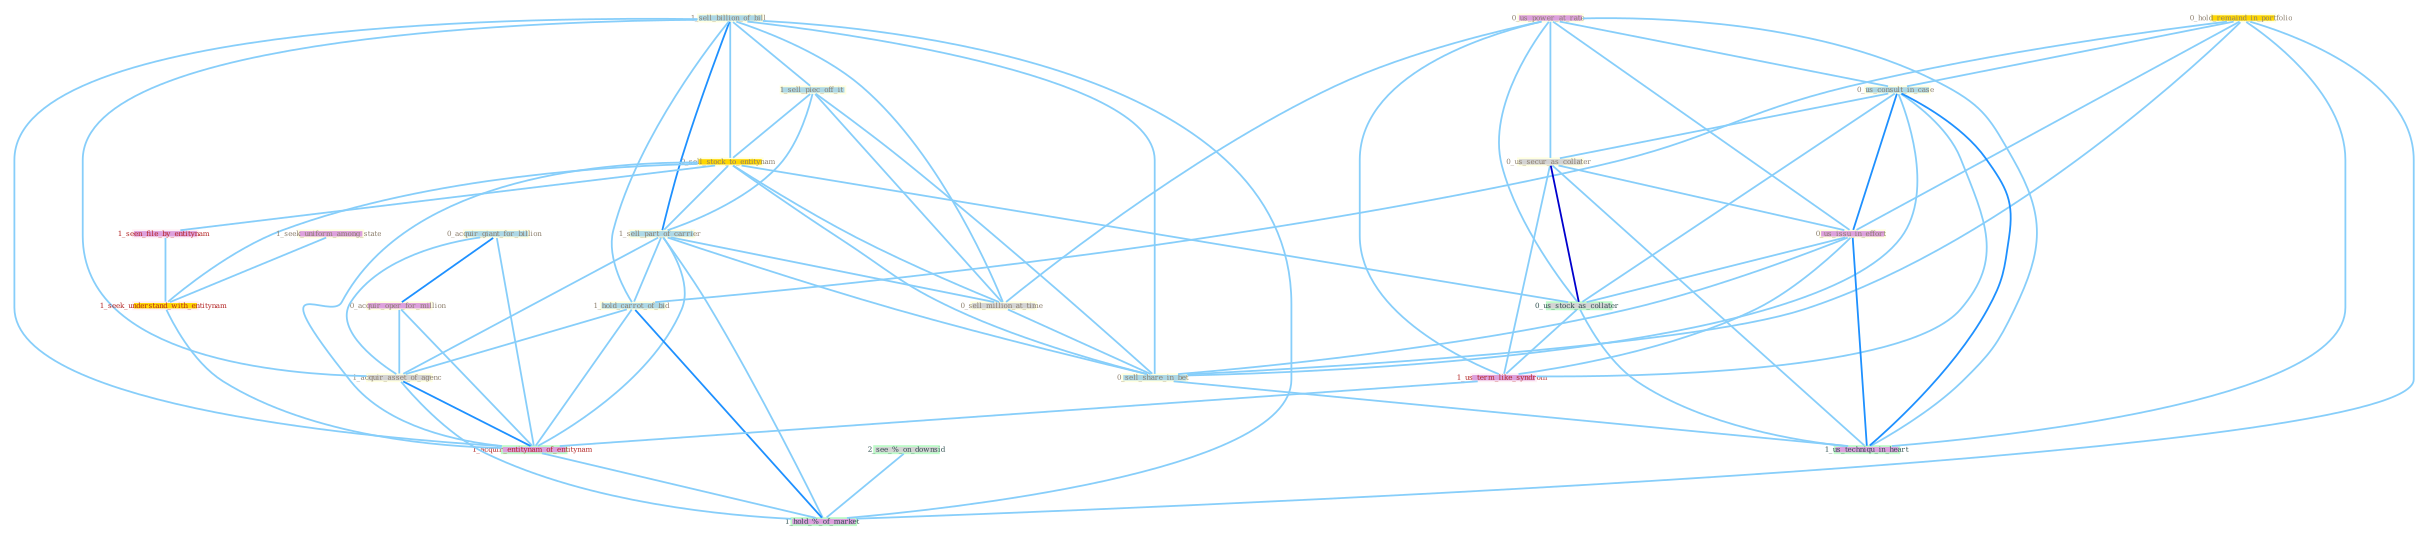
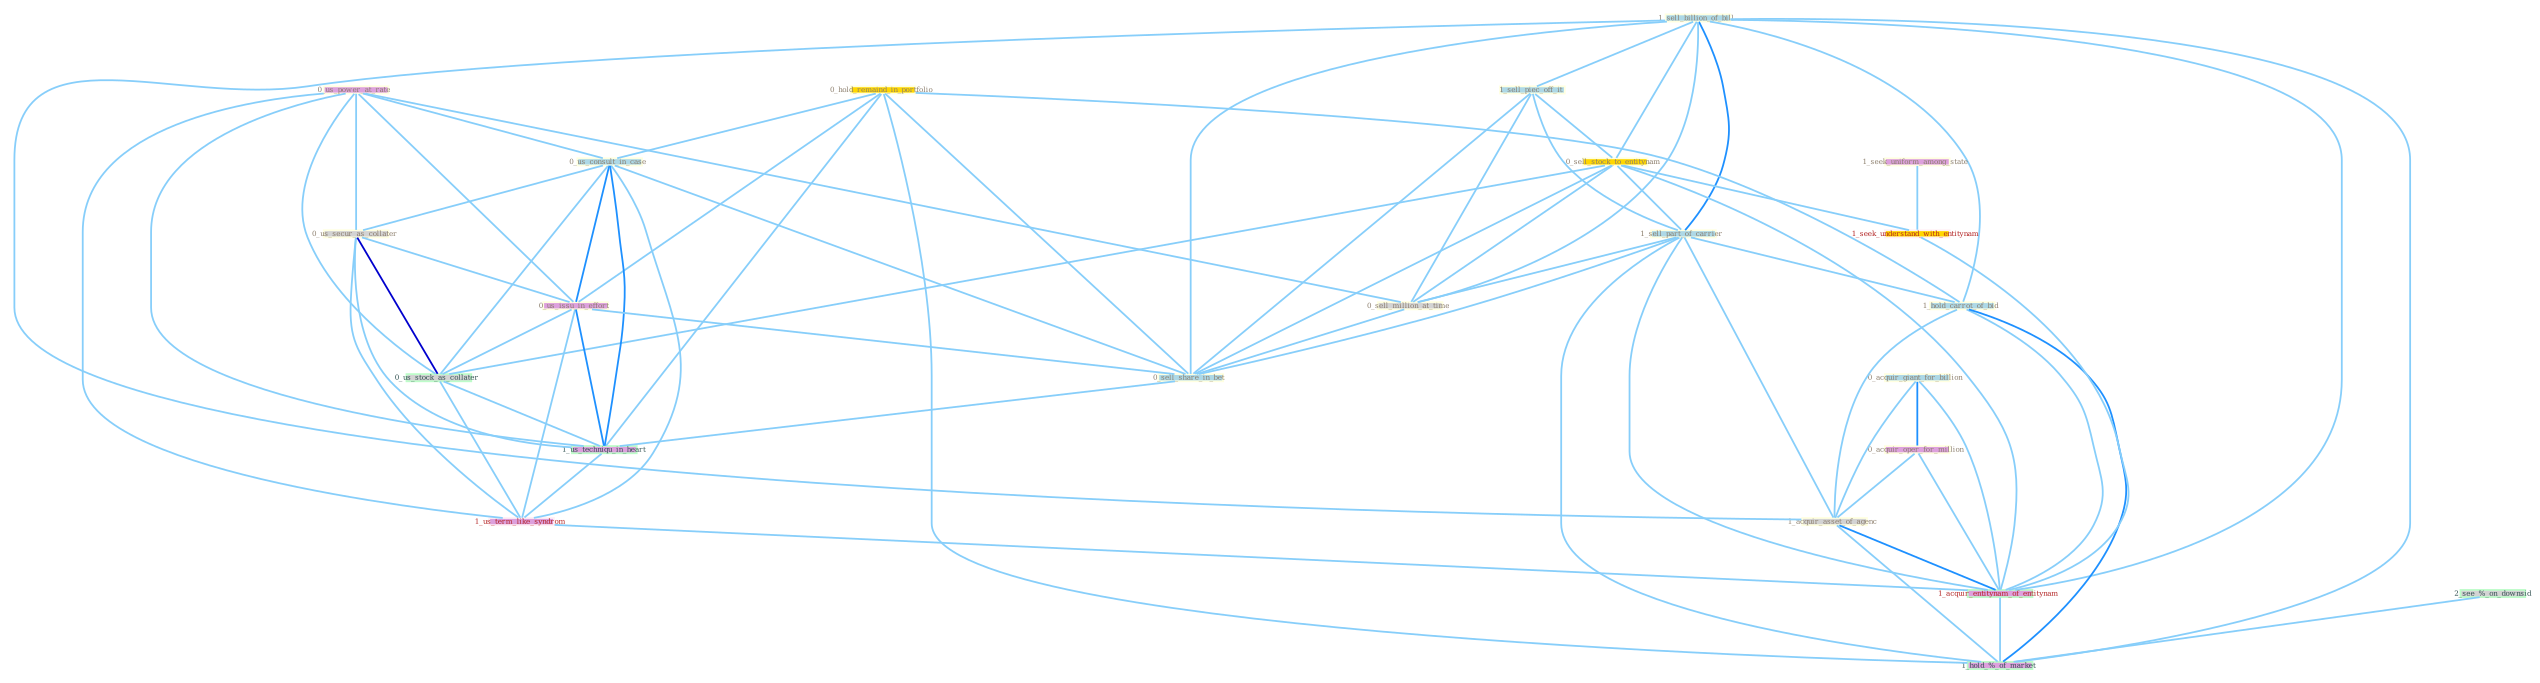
(165, 234) -> none
none -> (563, 486)
